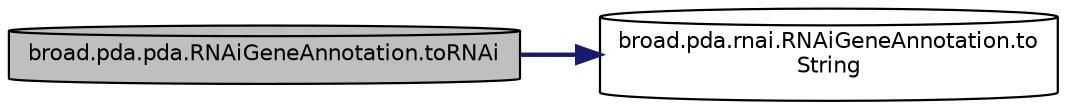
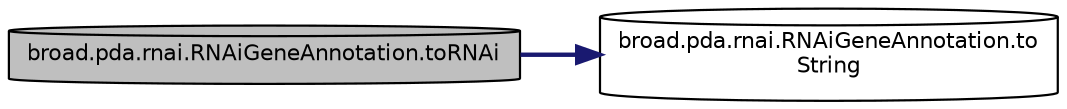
(264, 55) -> (264, 55)
